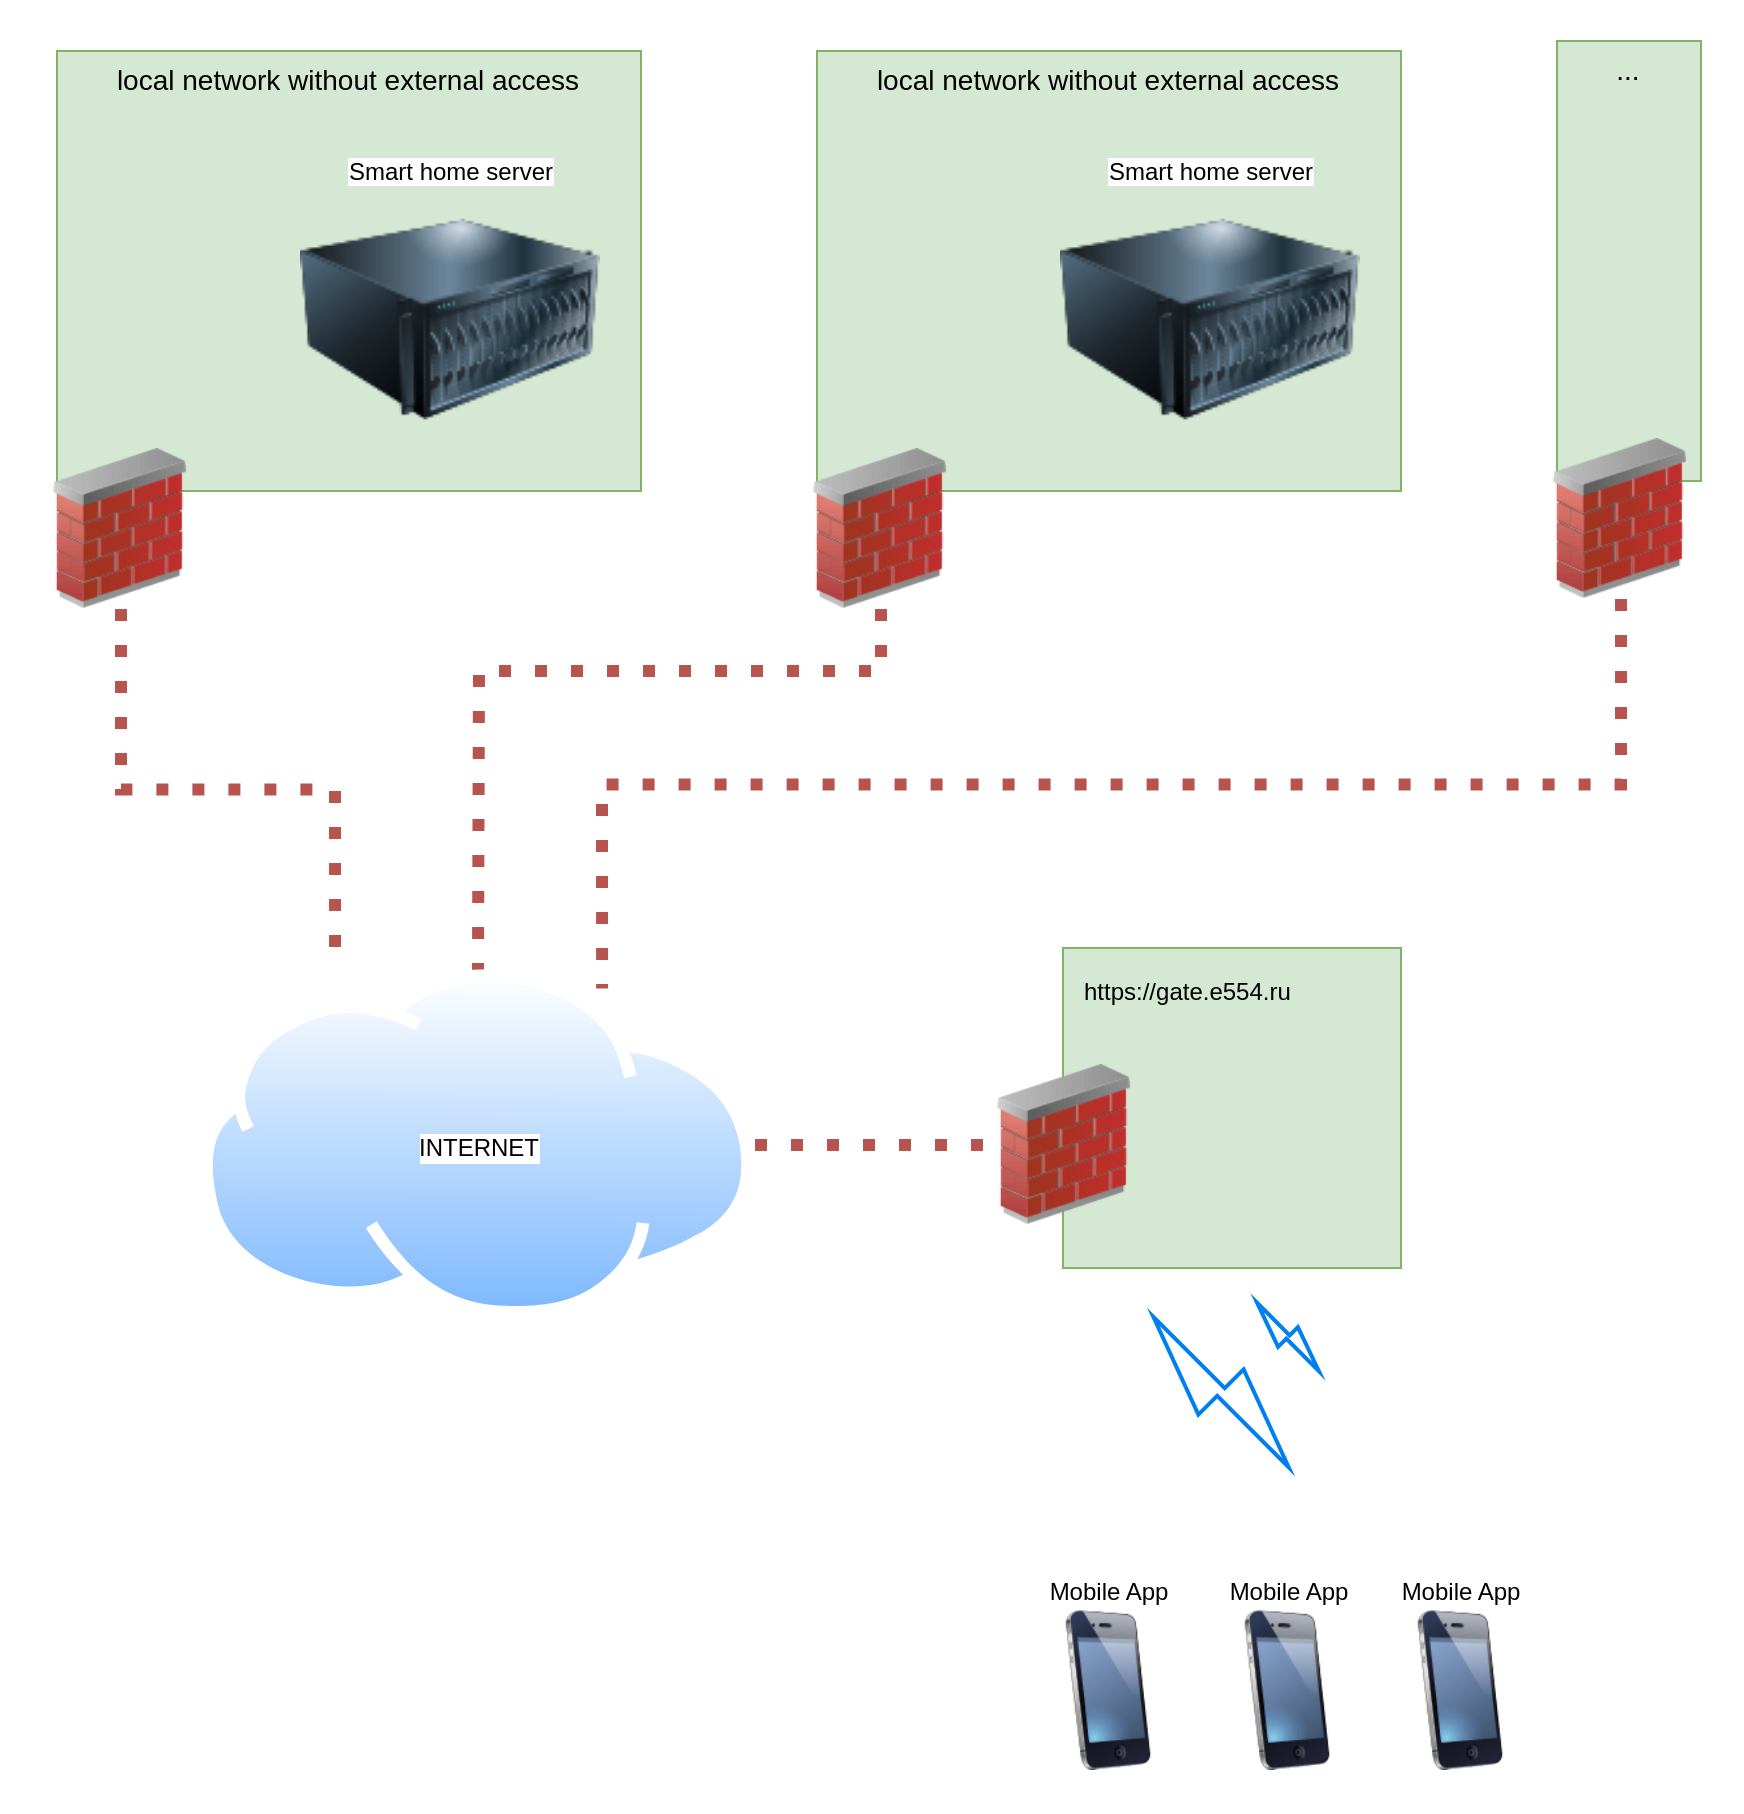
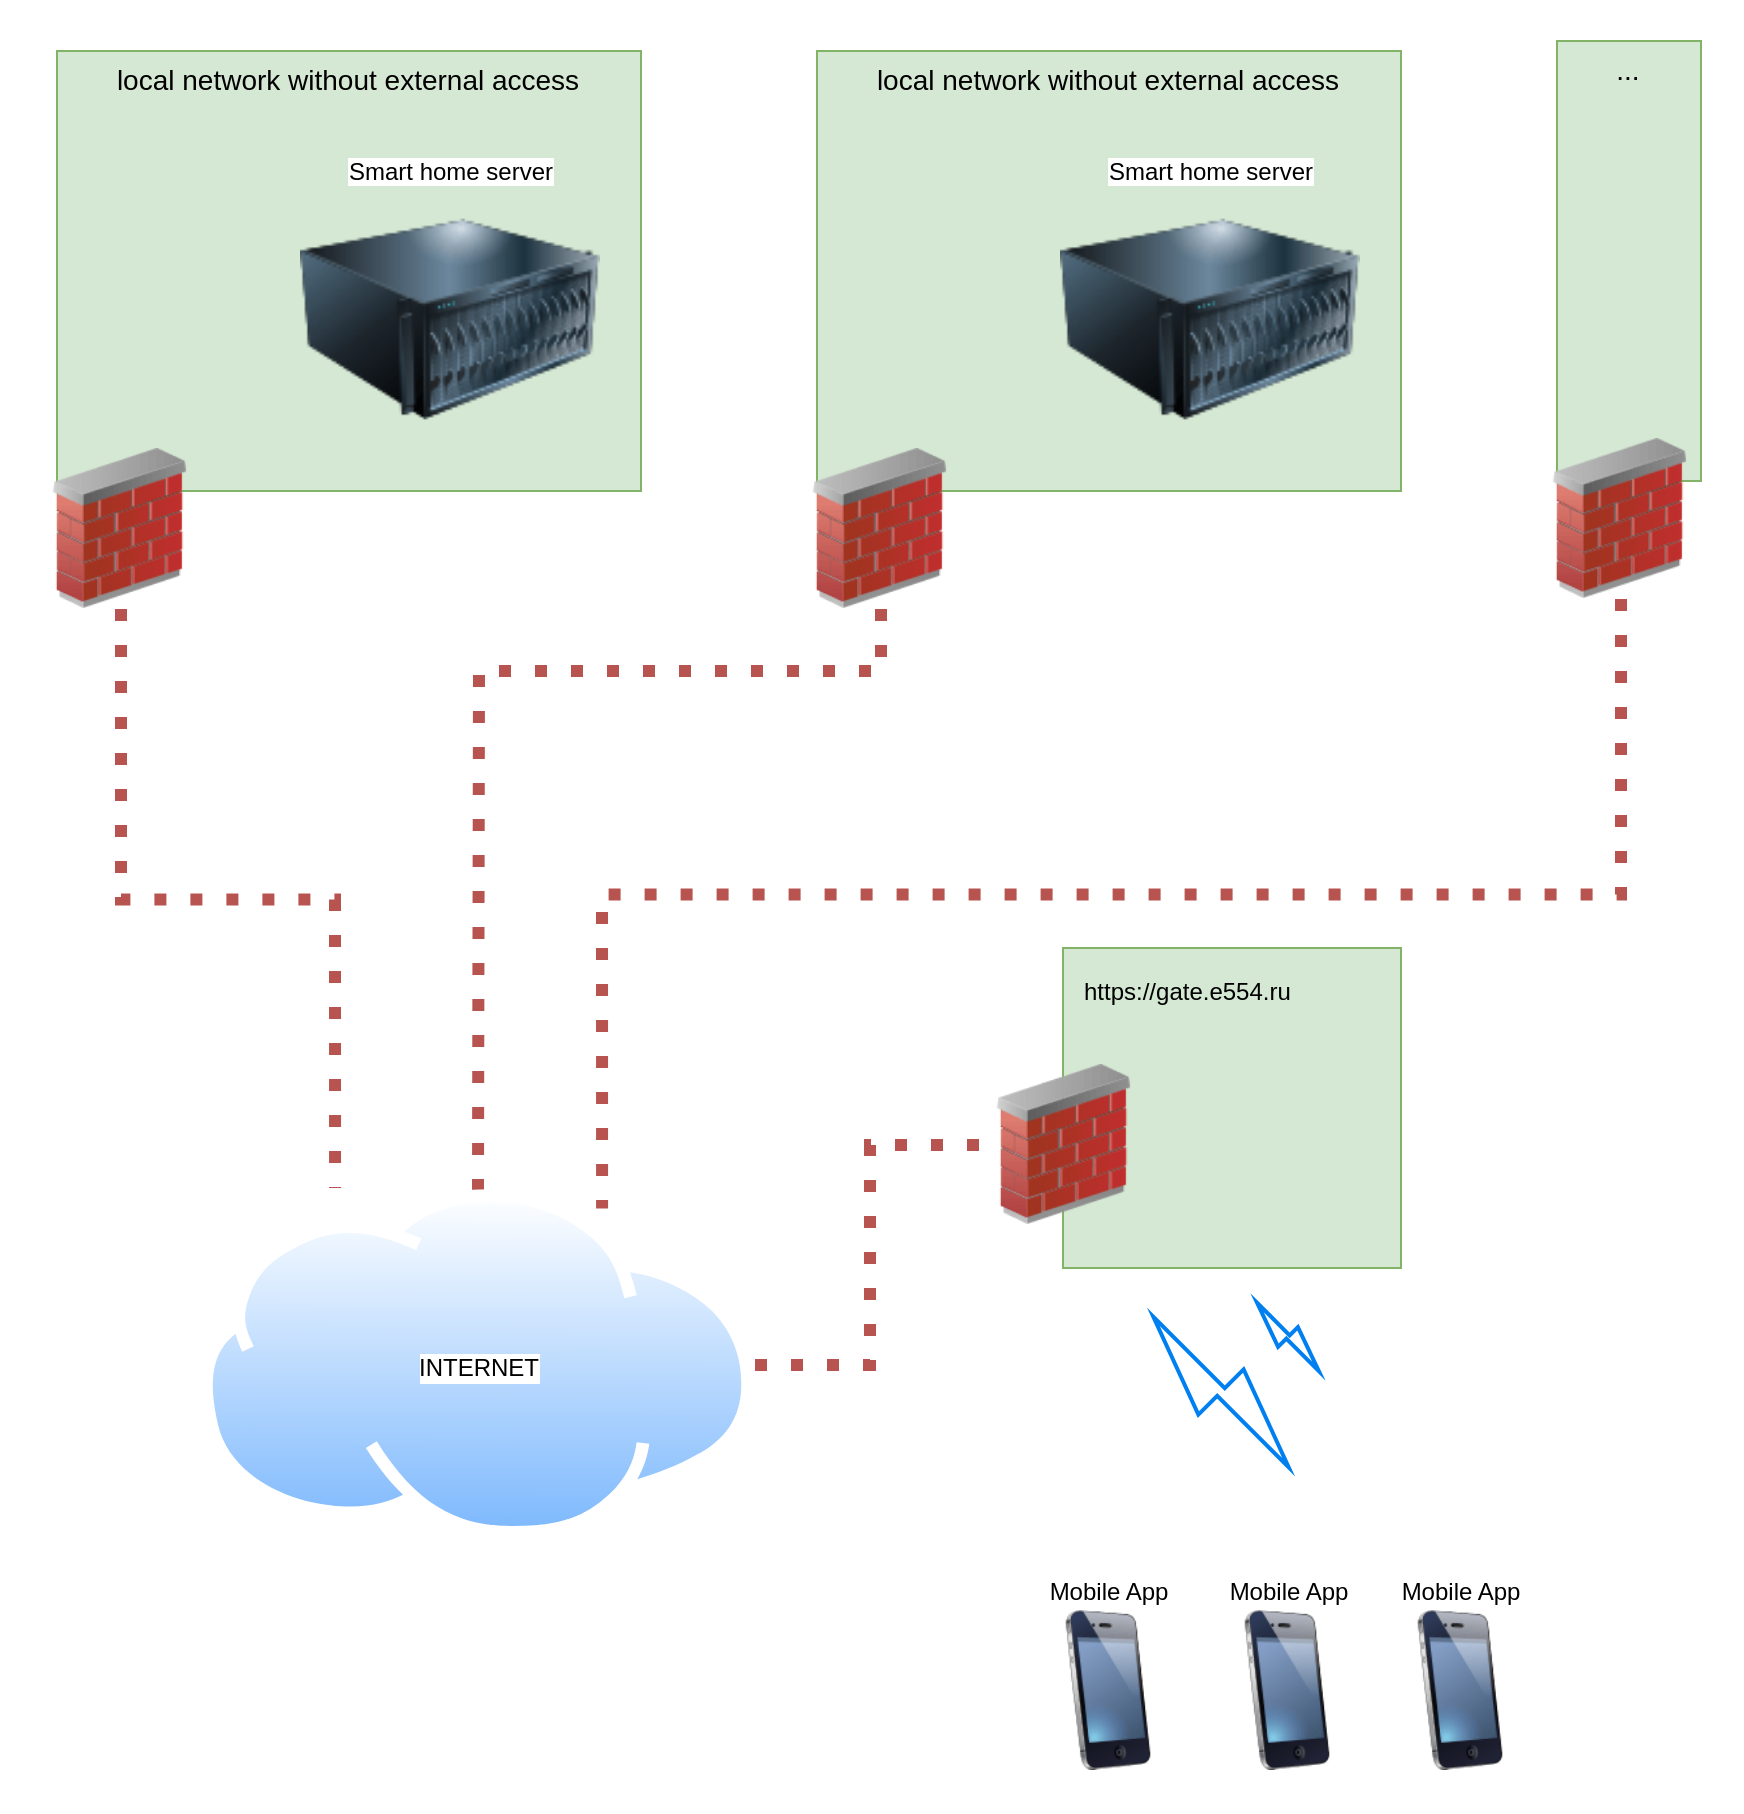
(478, 1145) -> (478, 1365)
